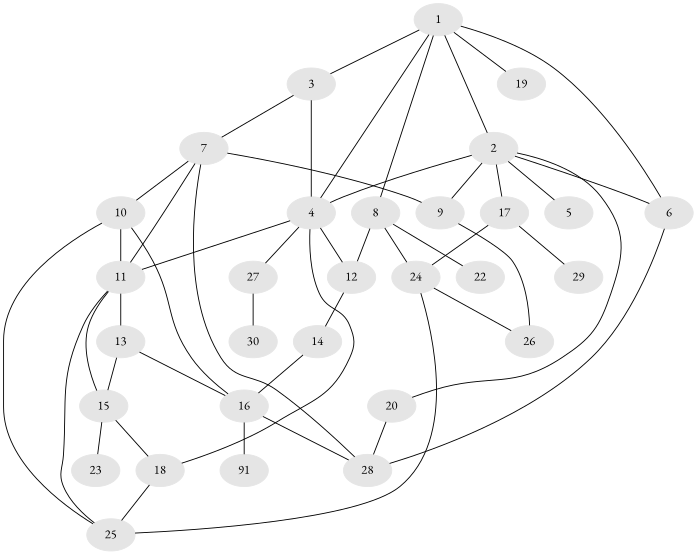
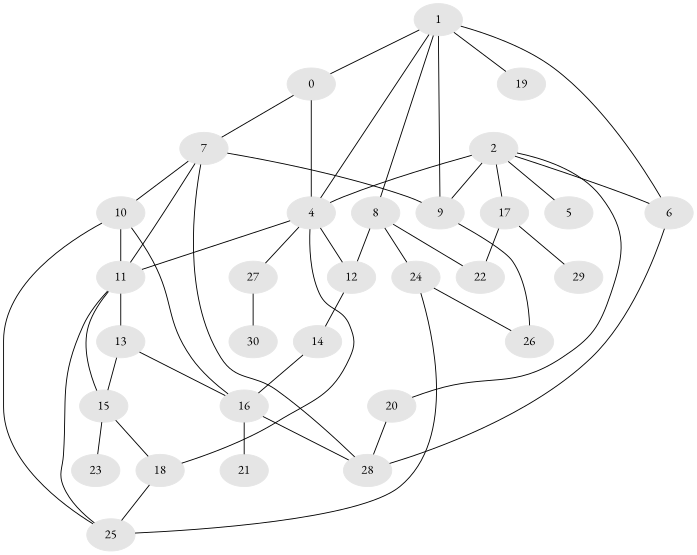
(311, 84) -> (311, 84)
(466, 84) -> (439, 116)
(460, 245) -> (491, 250)
(244, 470) -> (244, 470)
